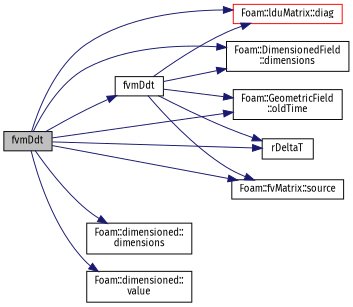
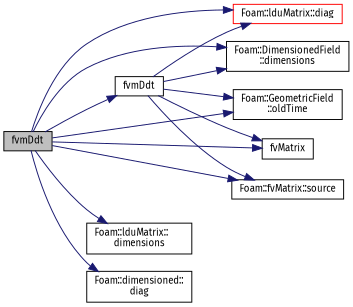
(288, 149) -> (288, 149)
(139, 239) -> (139, 239)
(139, 287) -> (139, 287)
